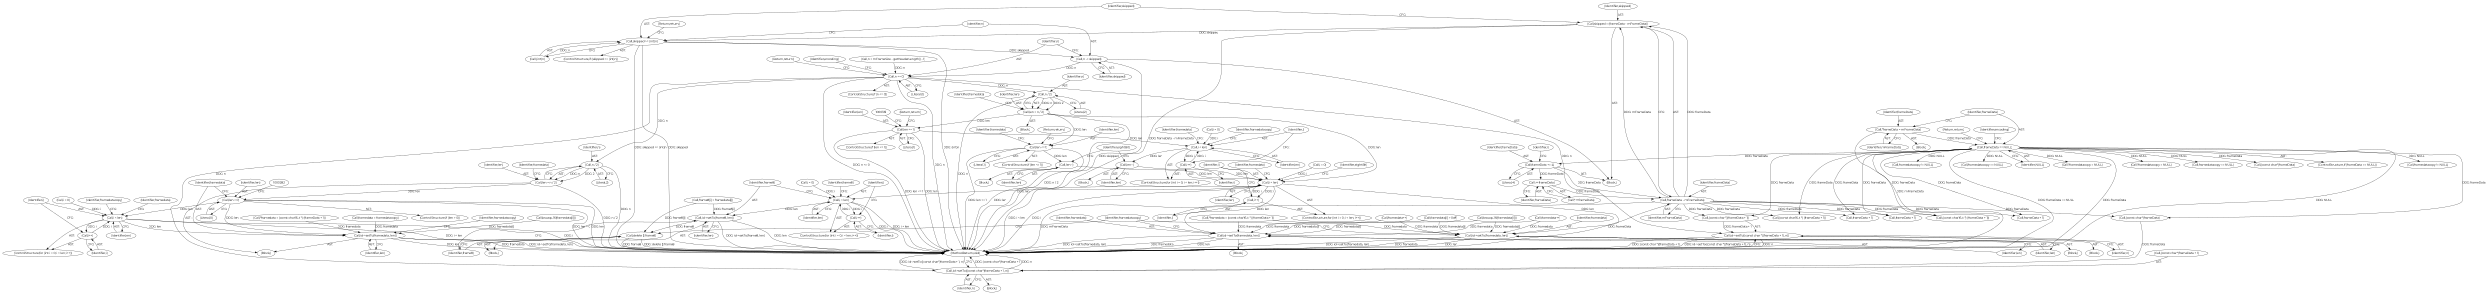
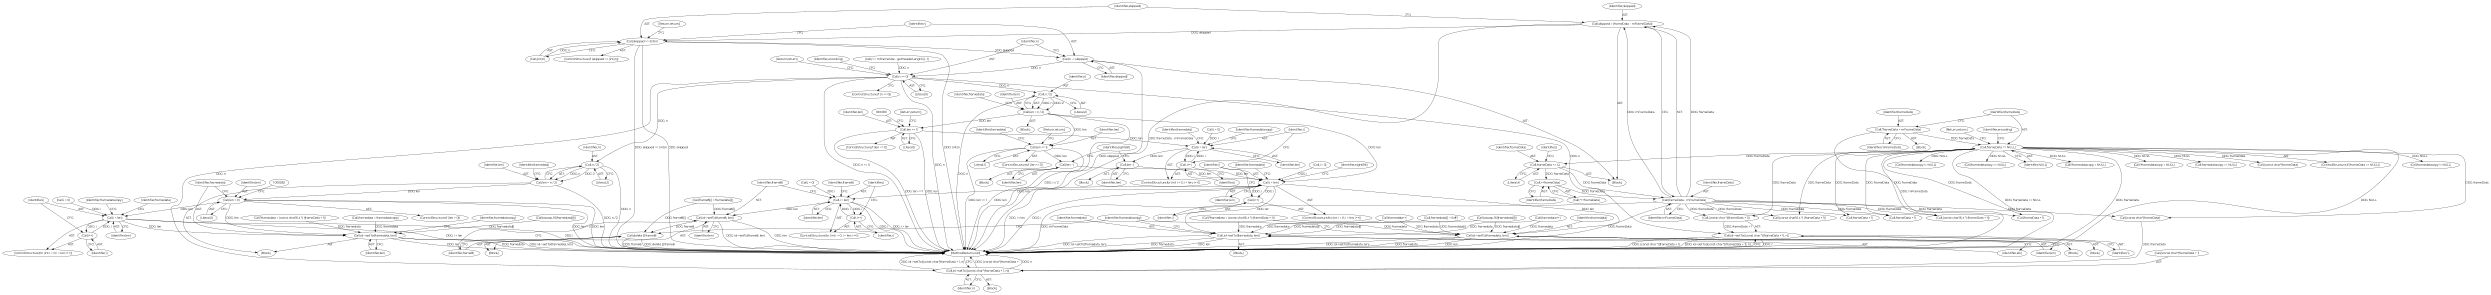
(887, 86) -> (891, 86)
